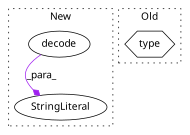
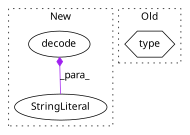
(26, 70) -> (60, 80)
